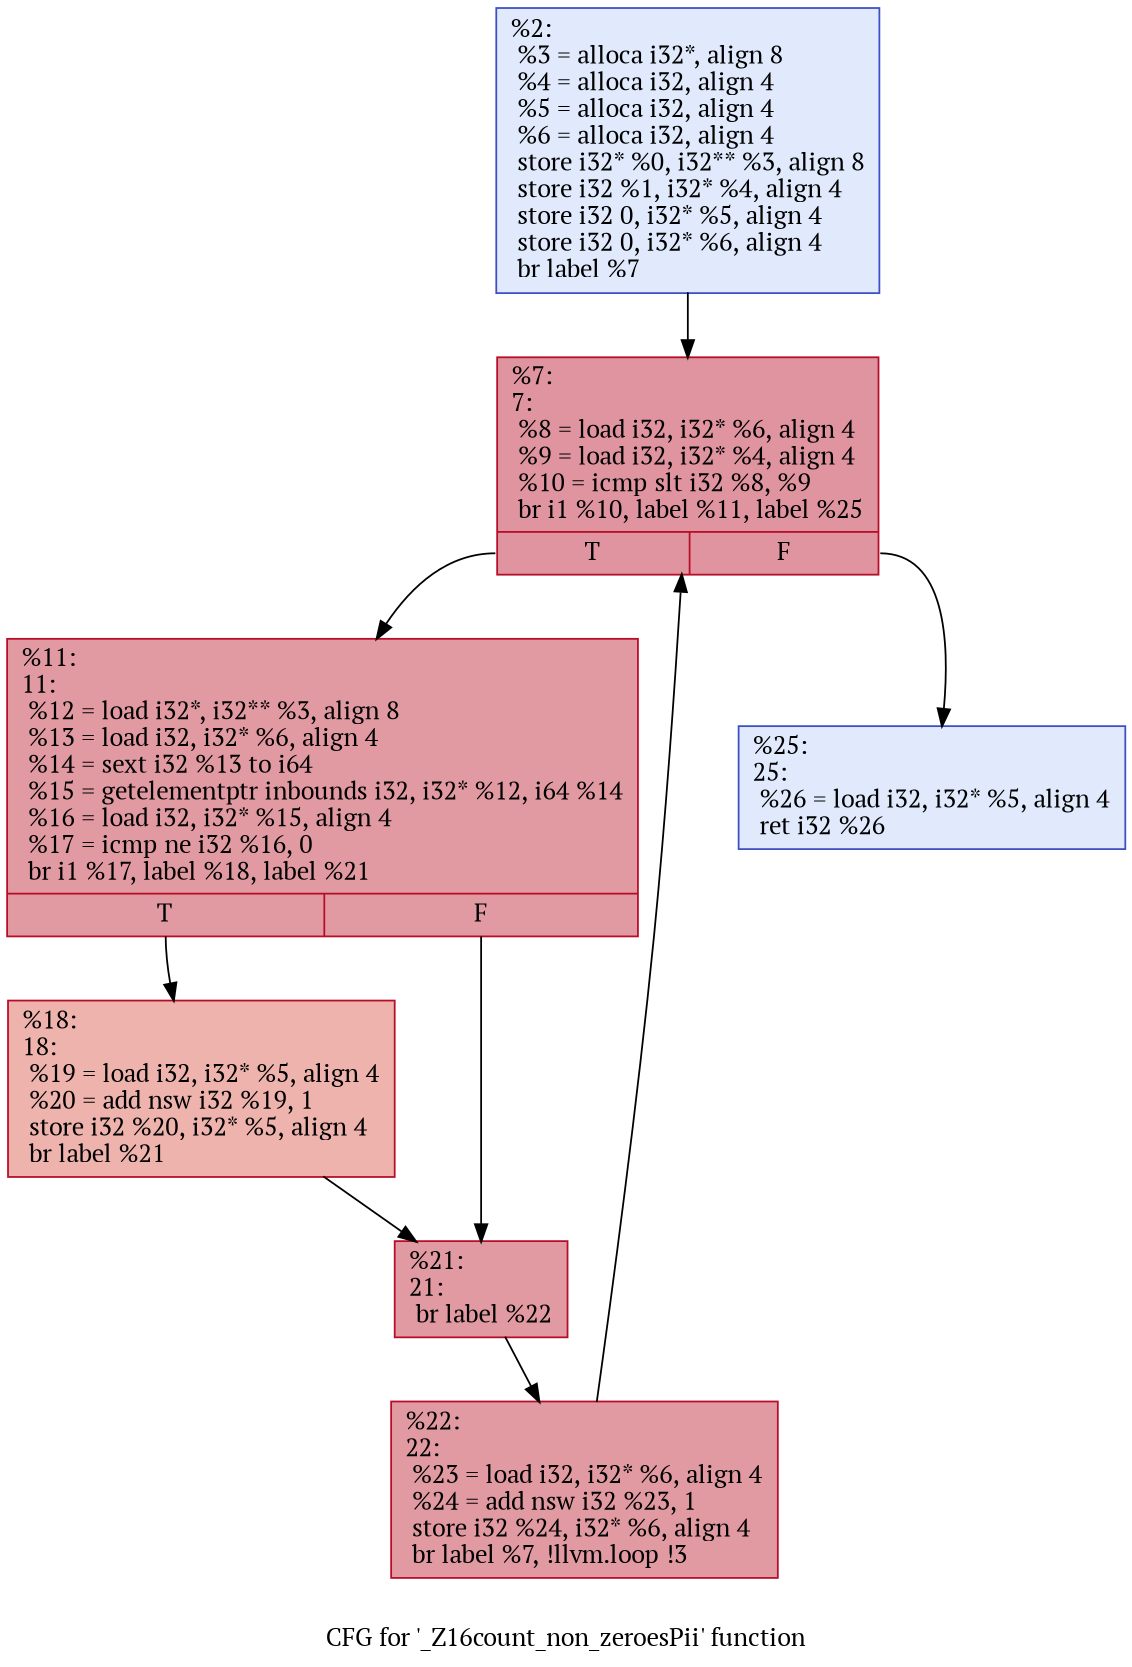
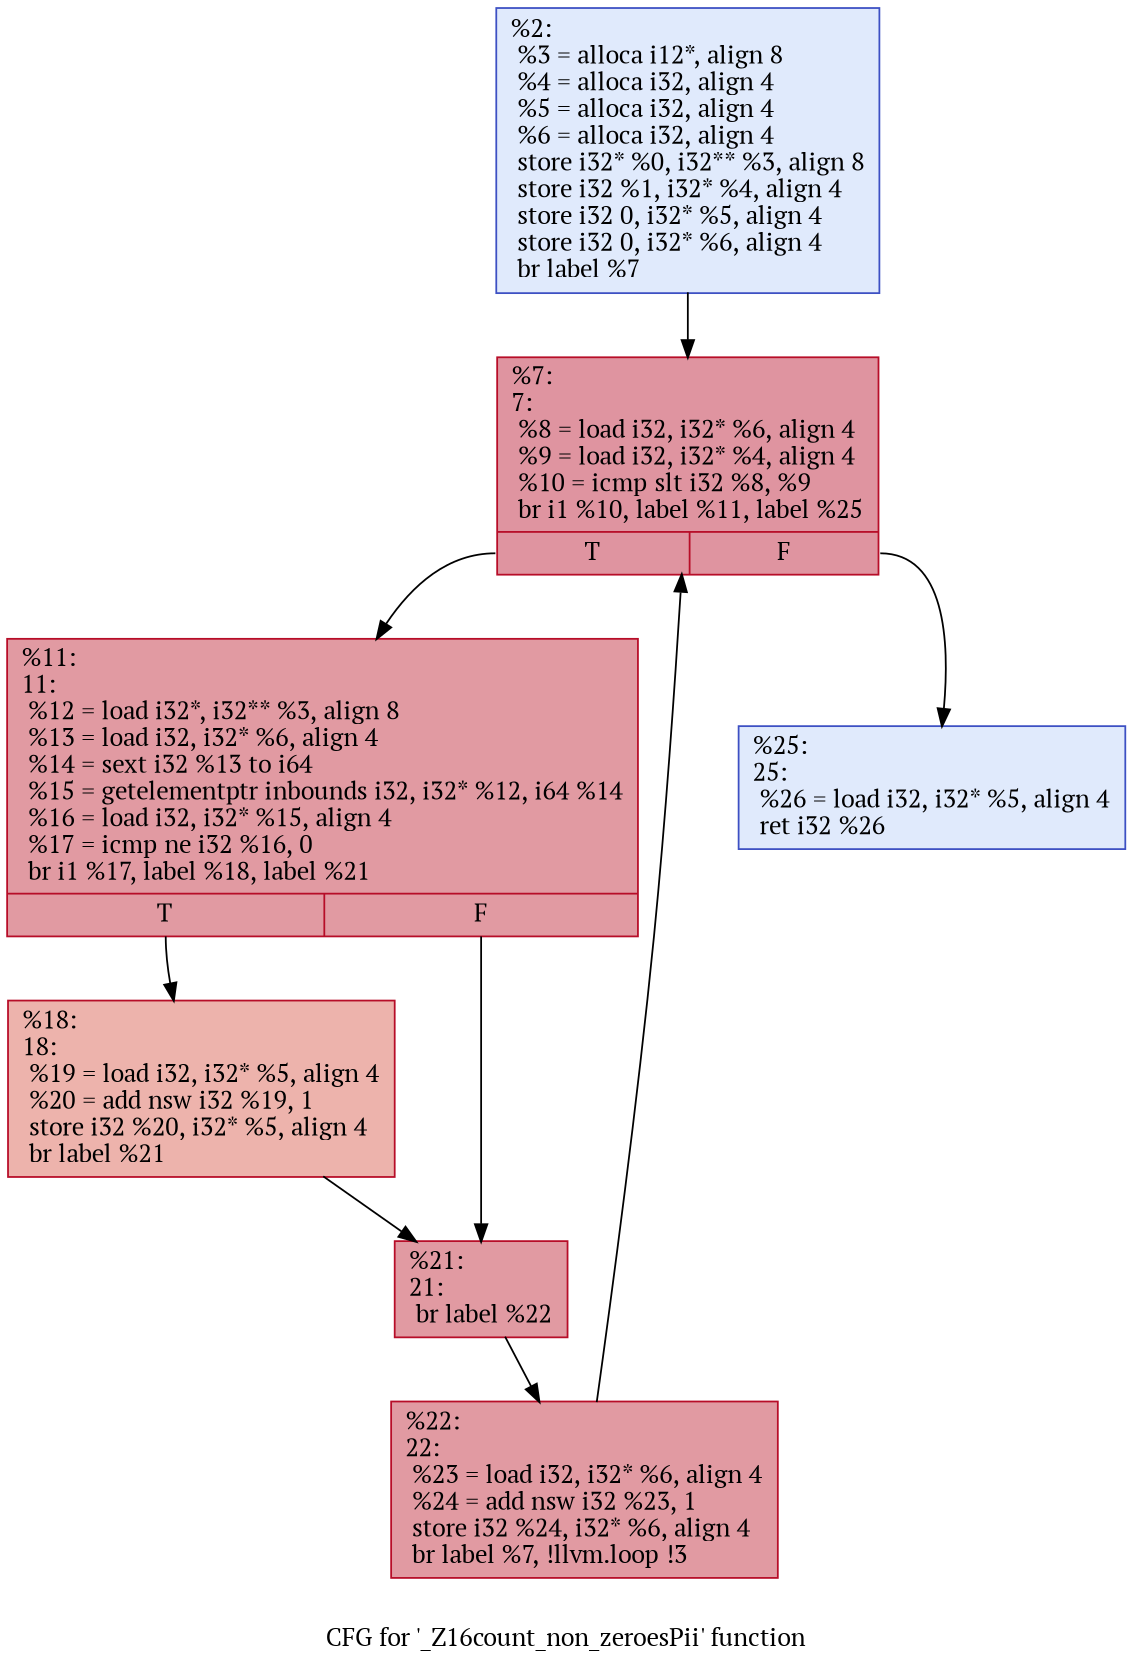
(648, 56) -> (648, 56)
